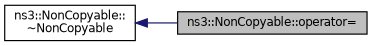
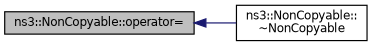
(162, 23) -> (221, 23)
